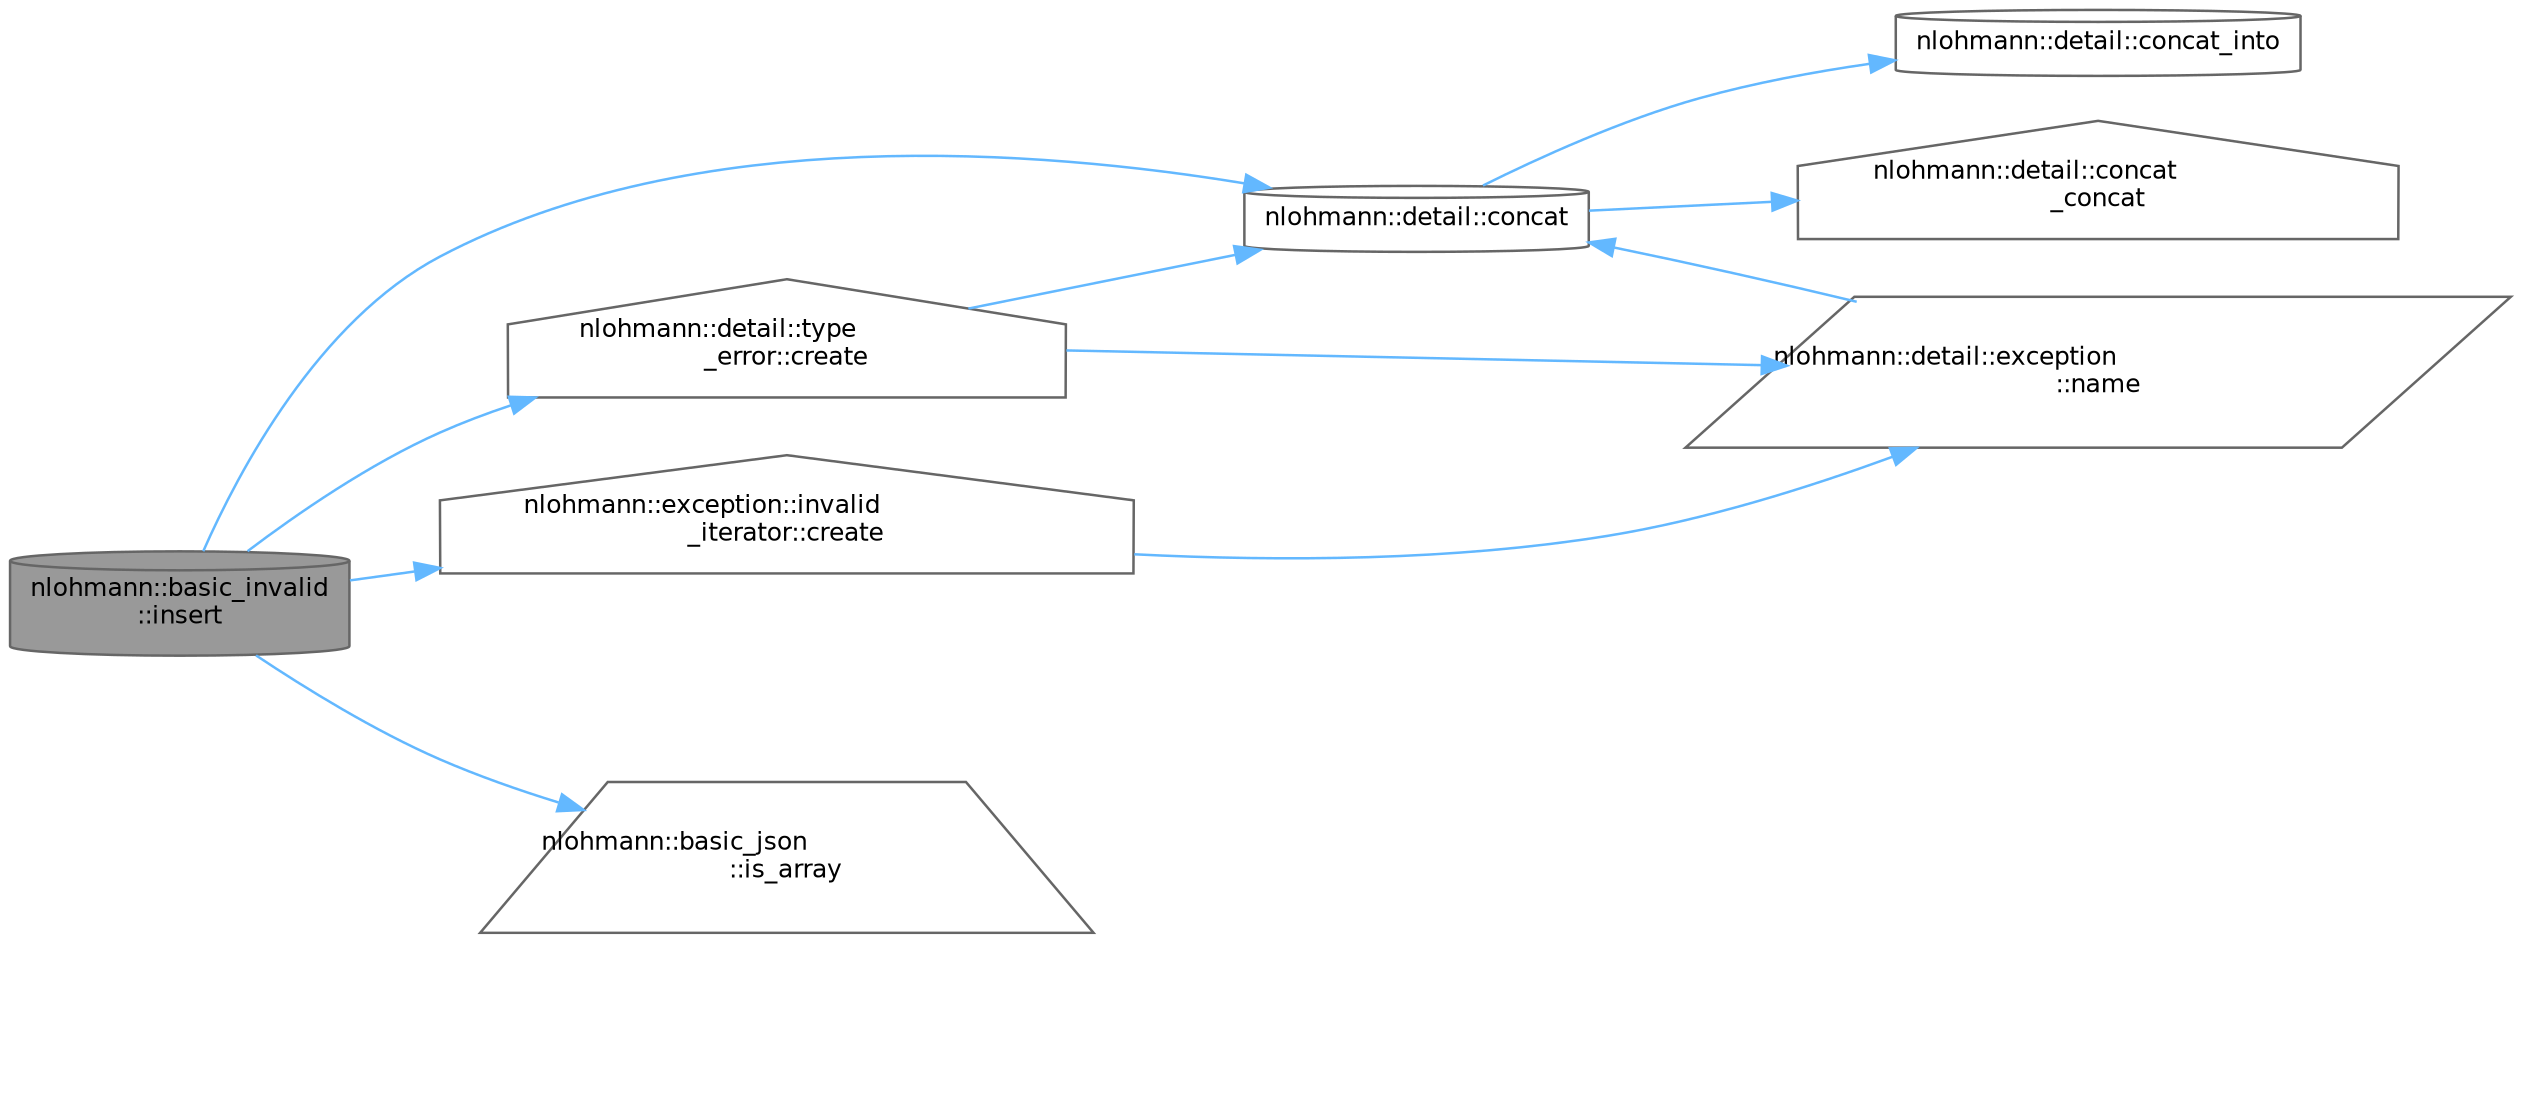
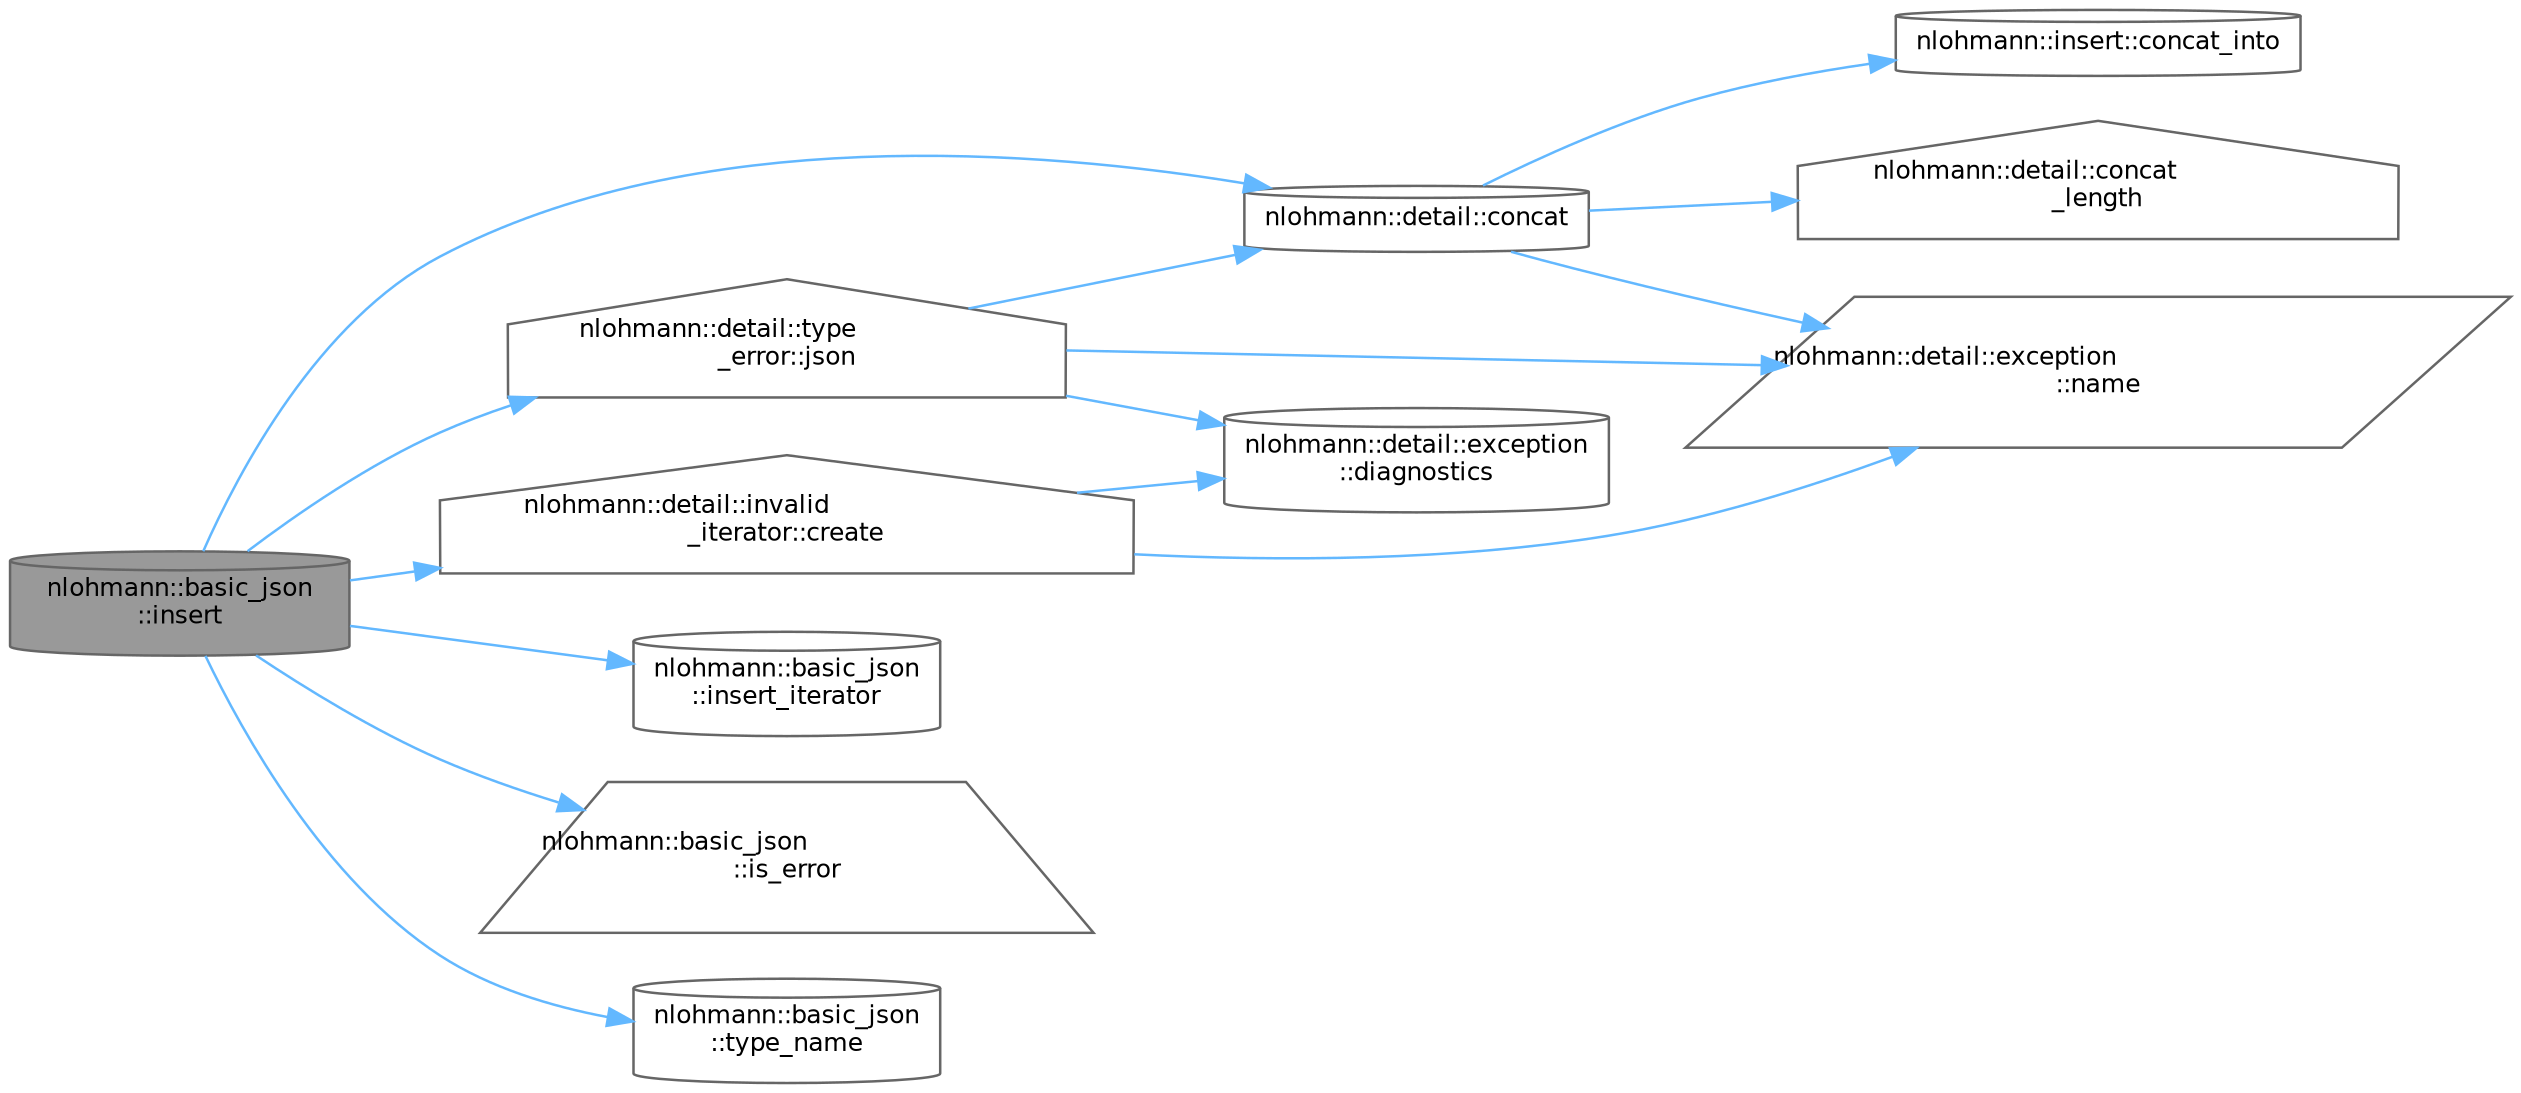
(2098, 43) -> (2098, 43)
(2098, 186) -> (2098, 186)
(1736, 274) -> (1656, 289)
(787, 345) -> (787, 345)
none -> (1417, 460)
(787, 521) -> (787, 521)
(180, 604) -> (180, 604)
none -> (787, 684)
(787, 857) -> (787, 857)
none -> (787, 1031)
